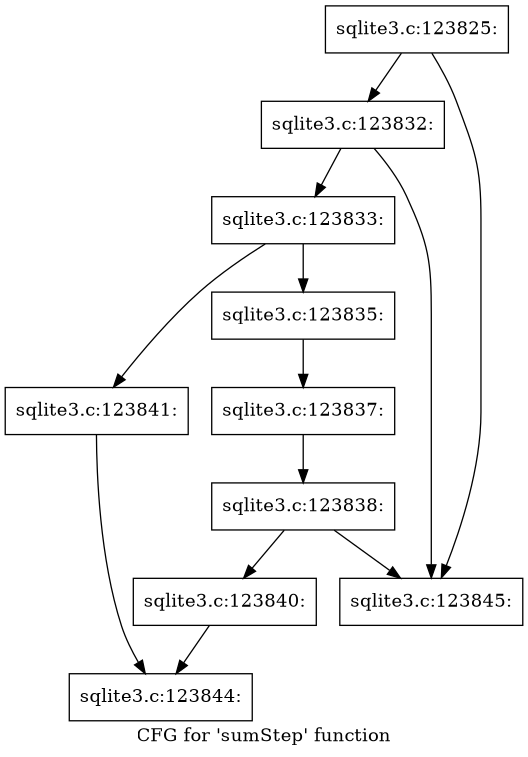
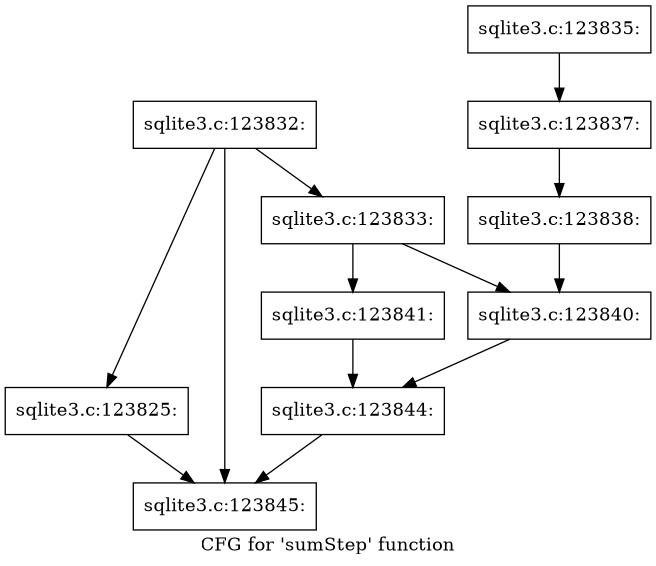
(389, 72) -> (164, 262)
(303, 261) -> (450, 265)
(362, 550) -> (294, 455)
